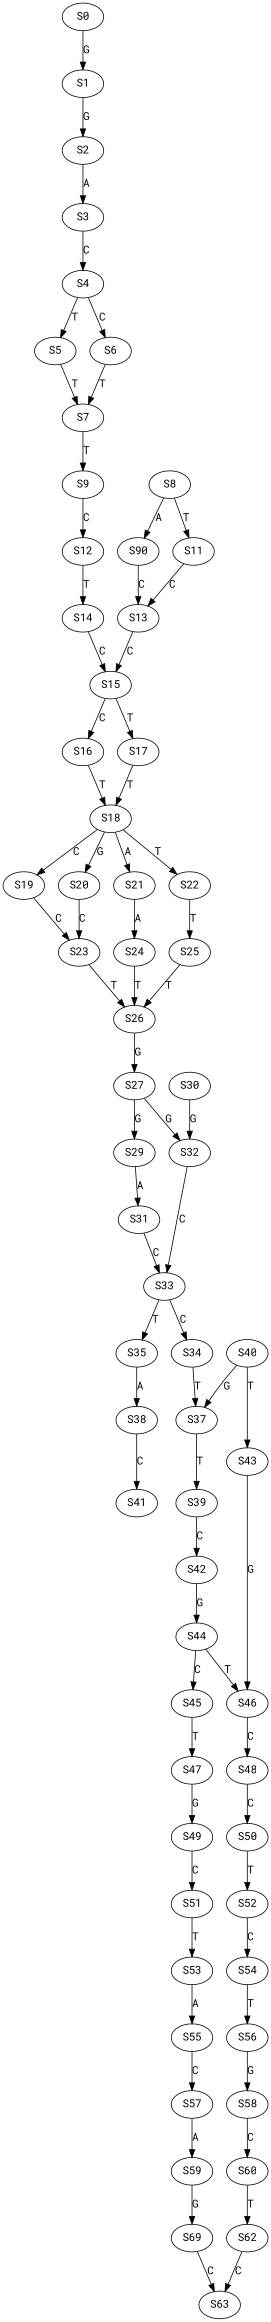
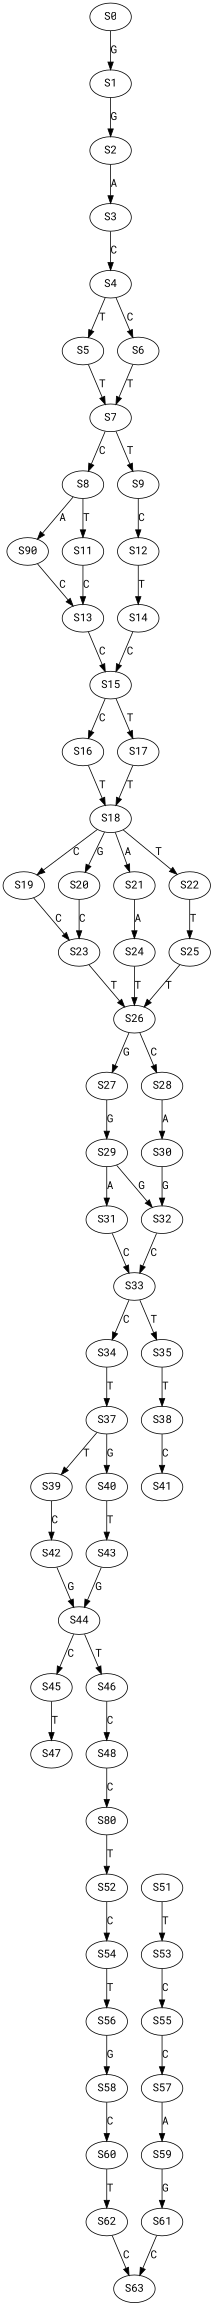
none -> (98, 448)
none -> (162, 1086)
(160, 1117) -> (132, 1183)
(222, 1383) -> (107, 1450)
(140, 1387) -> (166, 1387)
(247, 1579) -> (94, 1584)
(192, 1837) -> none
(247, 1837) -> (107, 1821)
(195, 2004) -> (166, 1988)
(192, 2238) -> (162, 2222)
